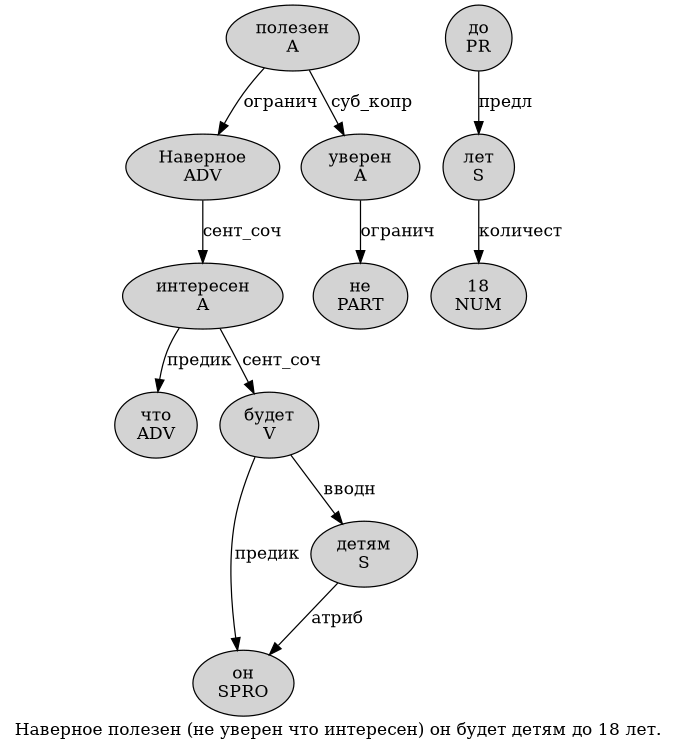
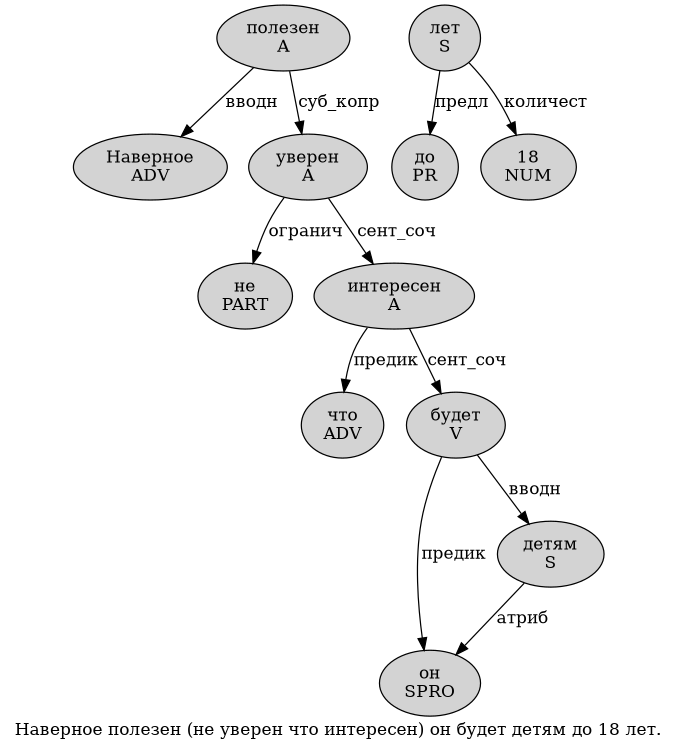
(479, 96) -> (436, 96)
(281, 103) -> (252, 103)
(203, 225) -> (347, 226)
